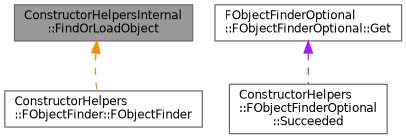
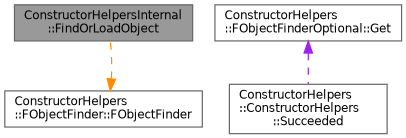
(308, 23) -> (308, 23)
(96, 72) -> (112, 60)
(308, 109) -> (308, 109)
